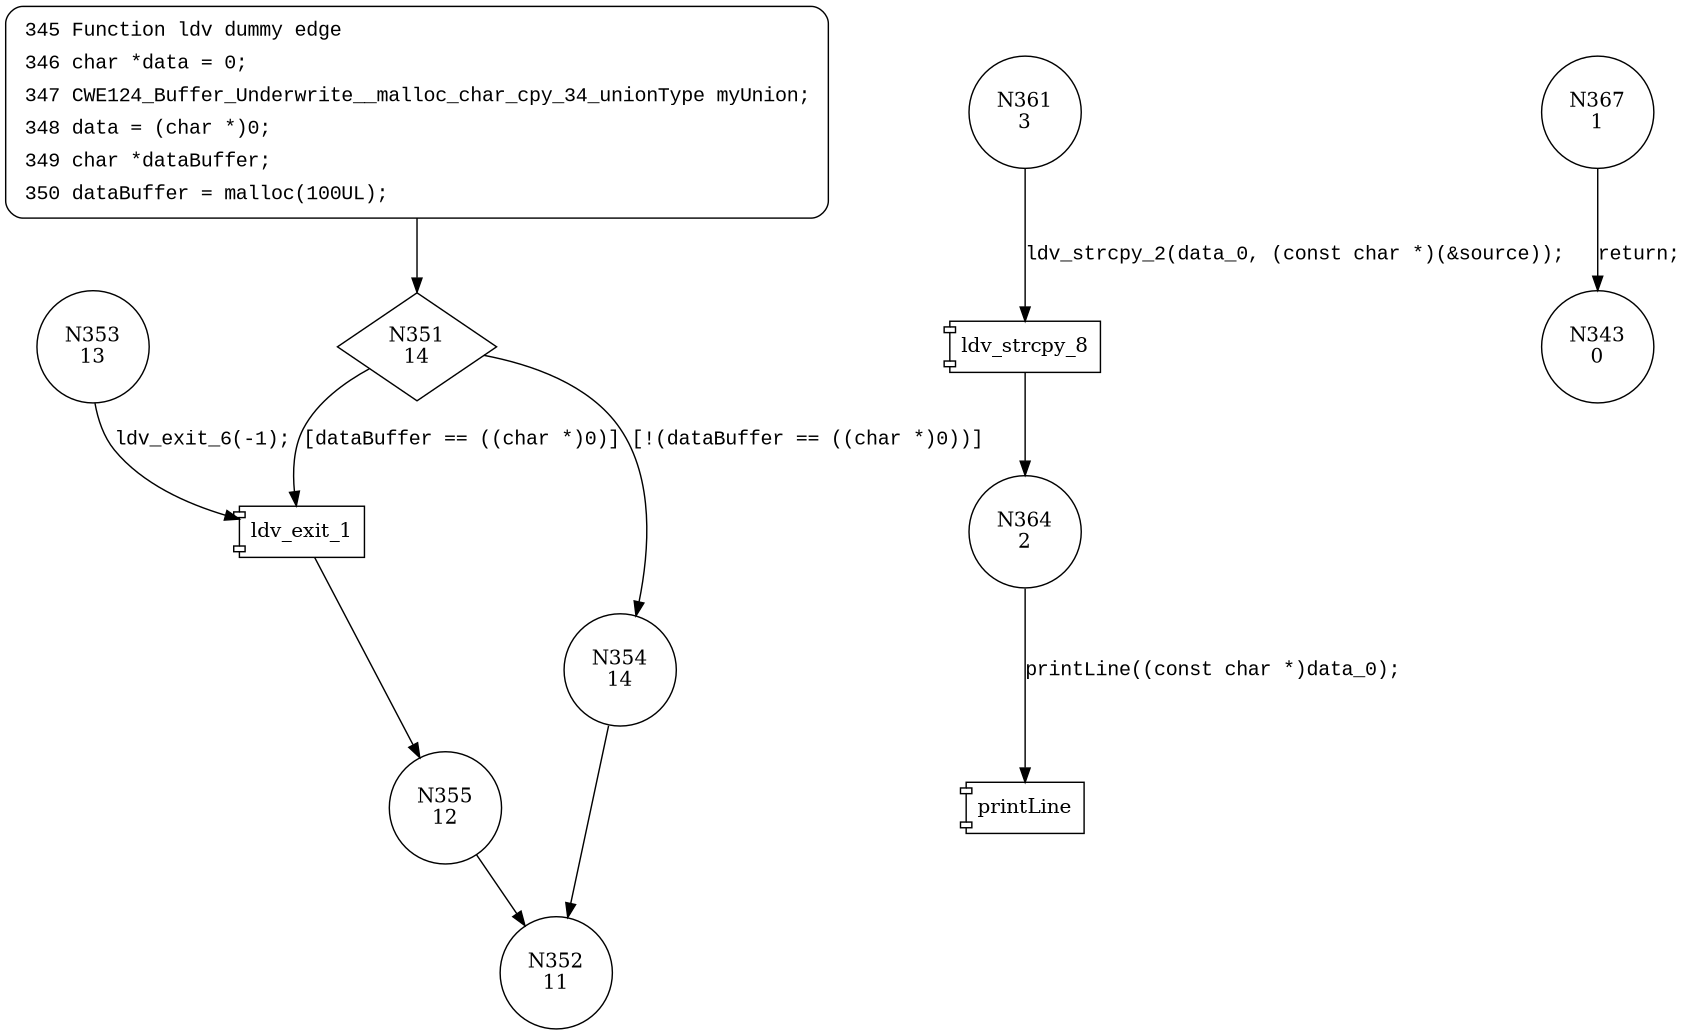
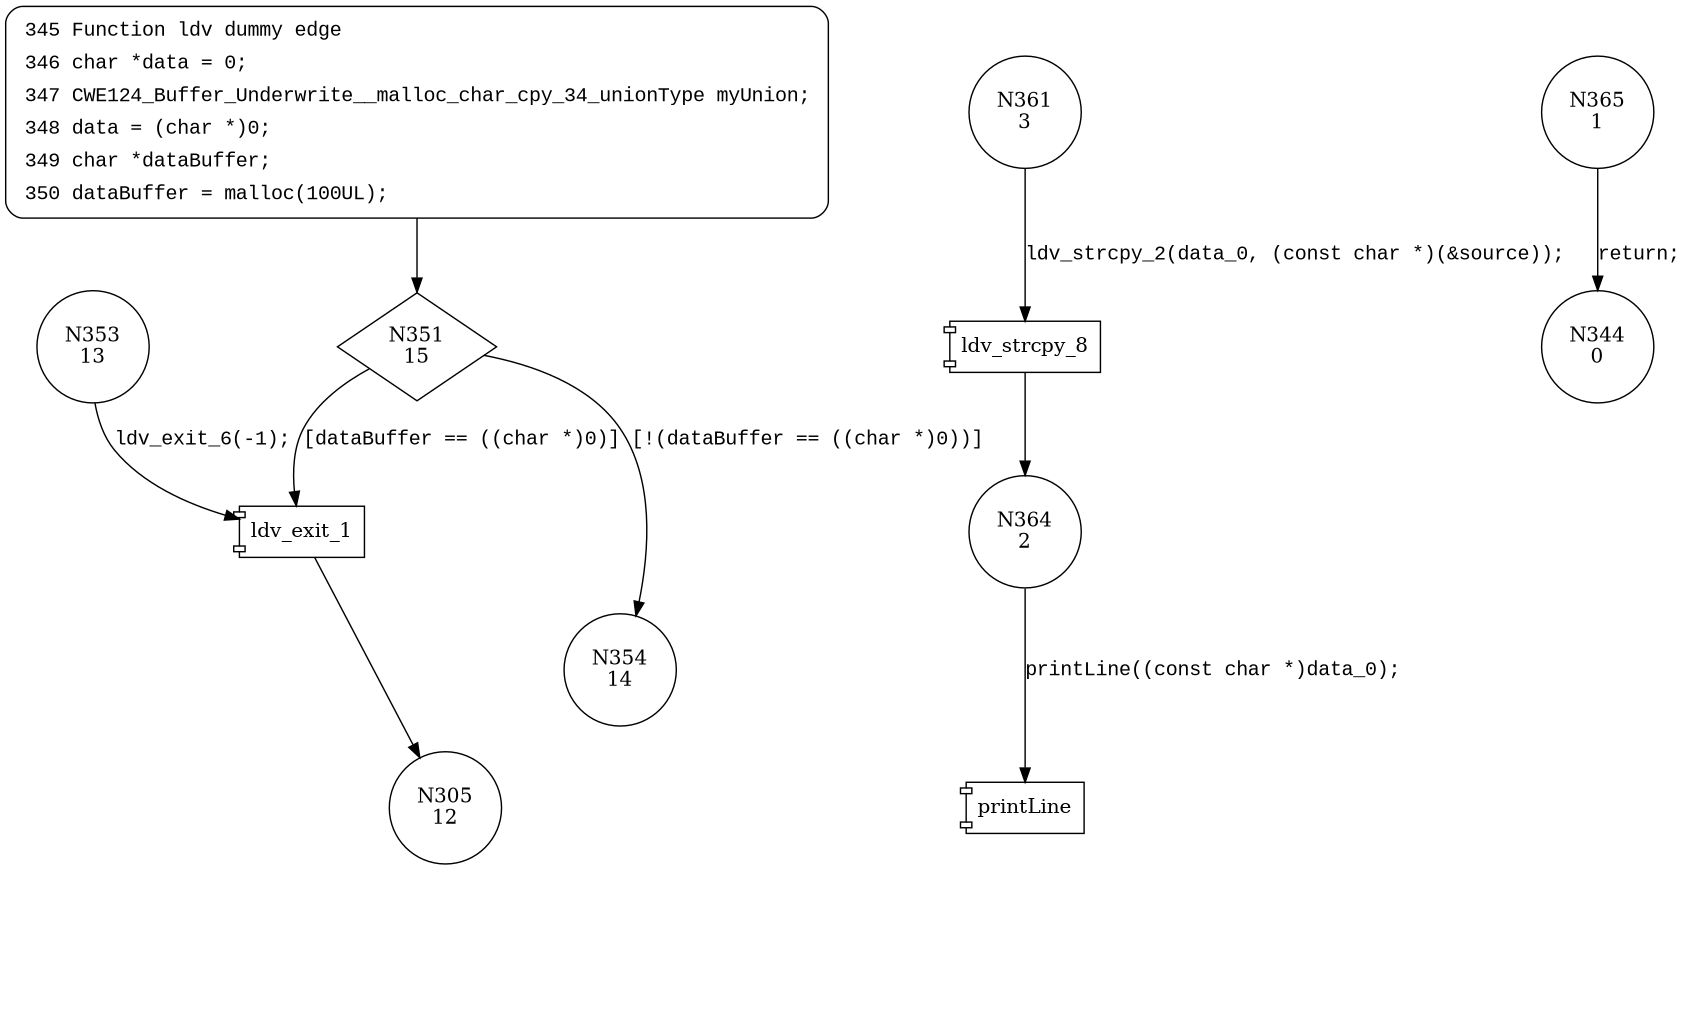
(1598, 112) -> (1598, 112)
(417, 347) -> (417, 347)
(1598, 347) -> (1598, 347)
(445, 808) -> (445, 808)
(556, 973) -> none
